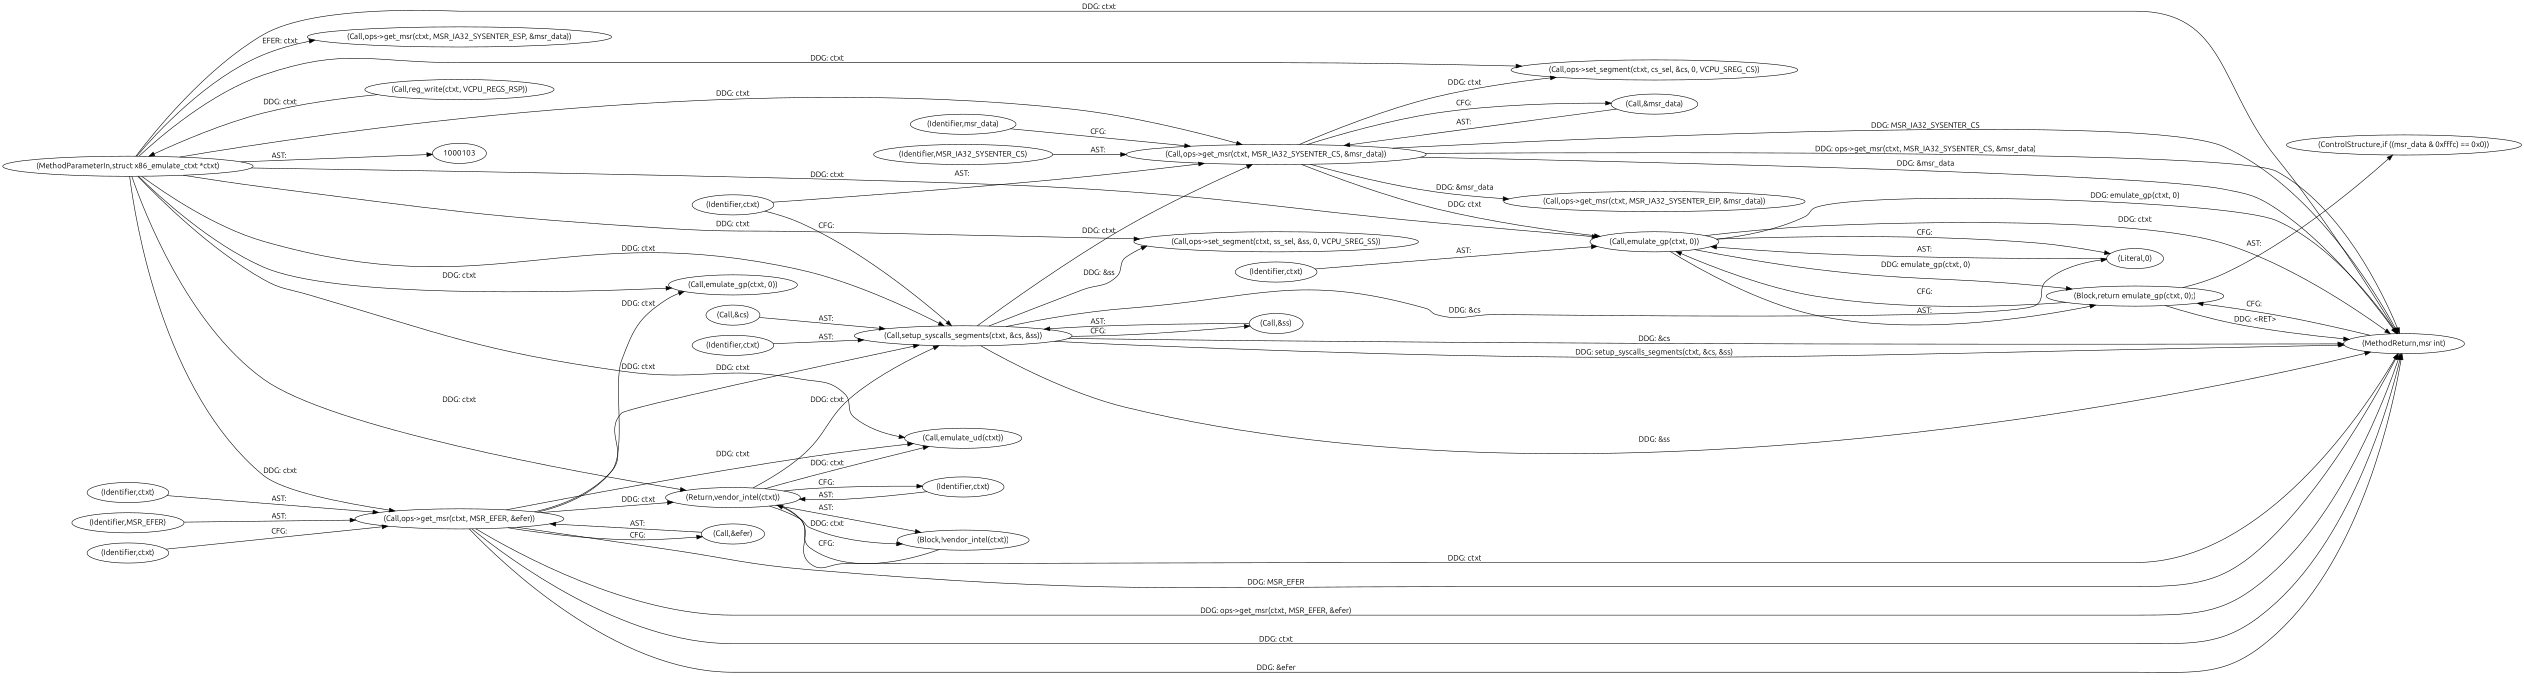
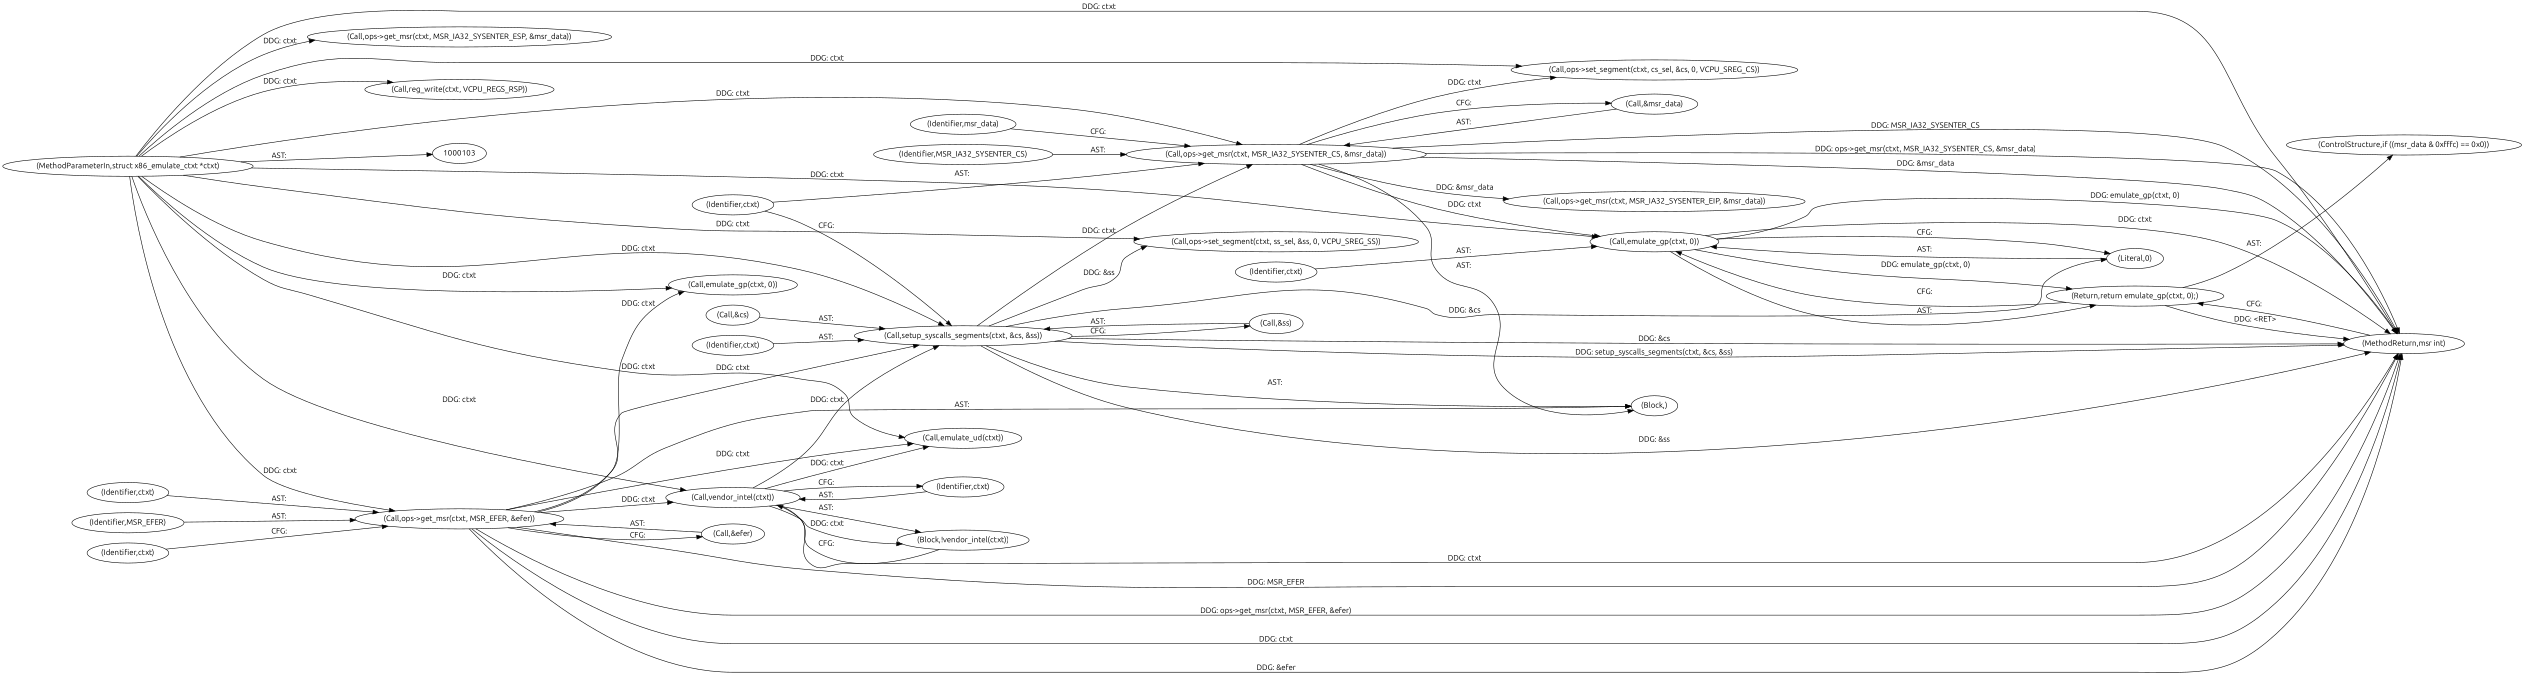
(280, 41) -> (280, 41)
(263, 113) -> (257, 94)
(2135, 296) -> (2135, 296)
none -> (1654, 406)
(733, 498) -> (733, 498)
